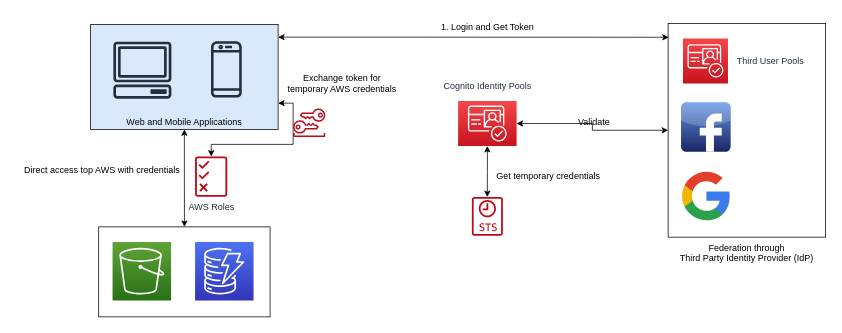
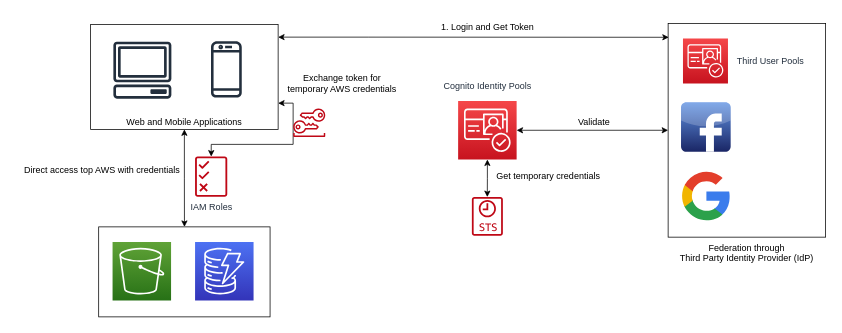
(184, 77) -> (184, 77)
(487, 124) -> (487, 130)
(212, 208) -> (212, 208)
